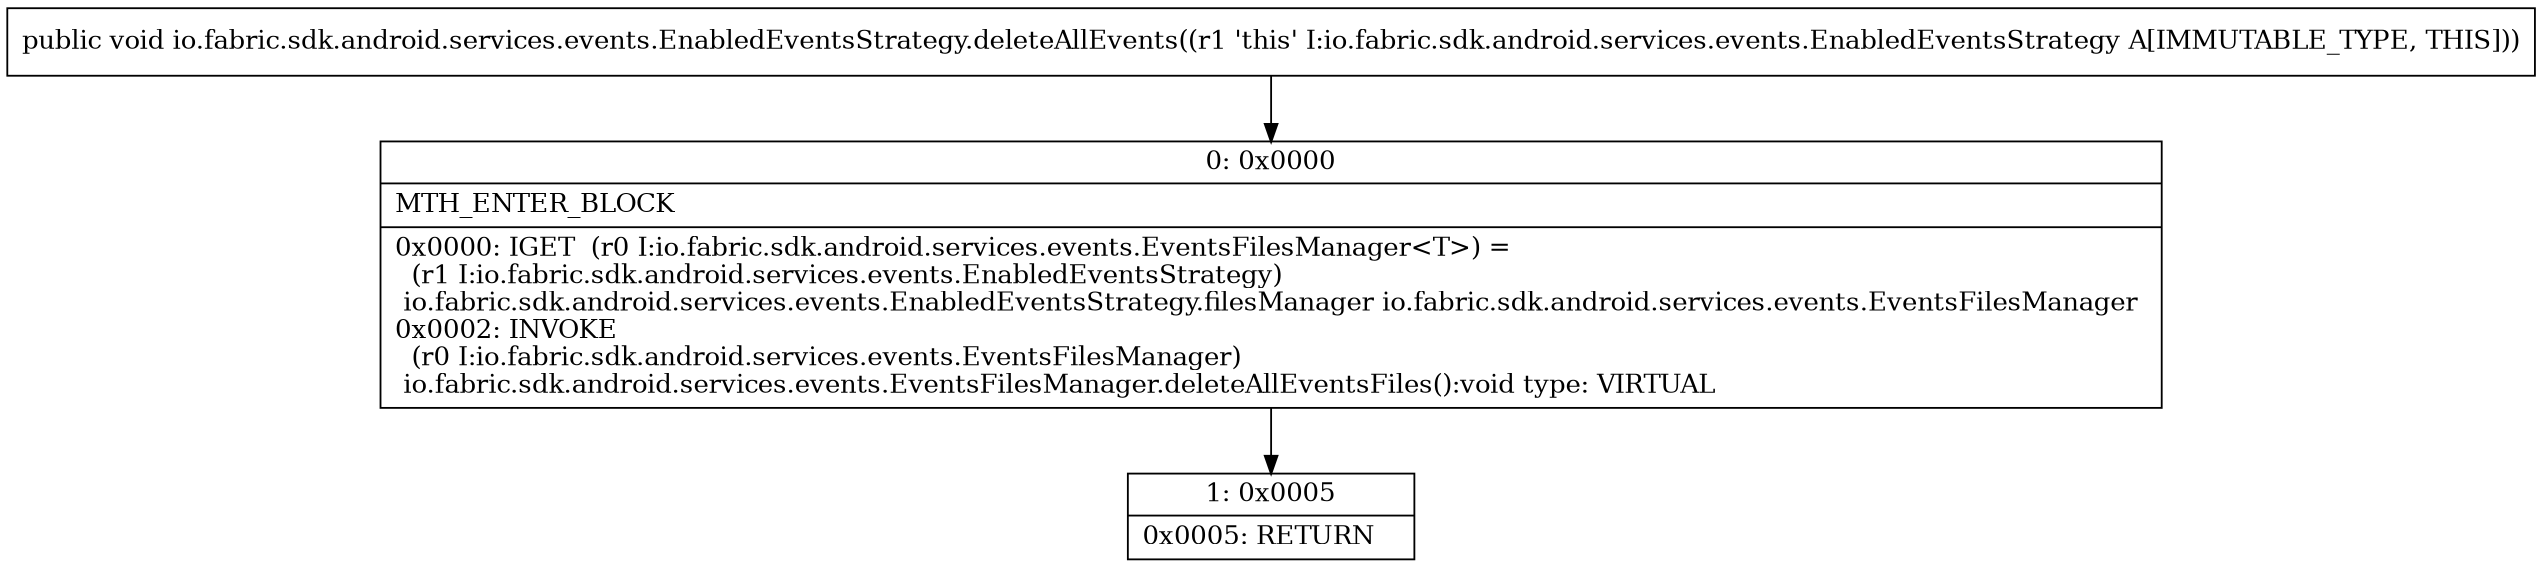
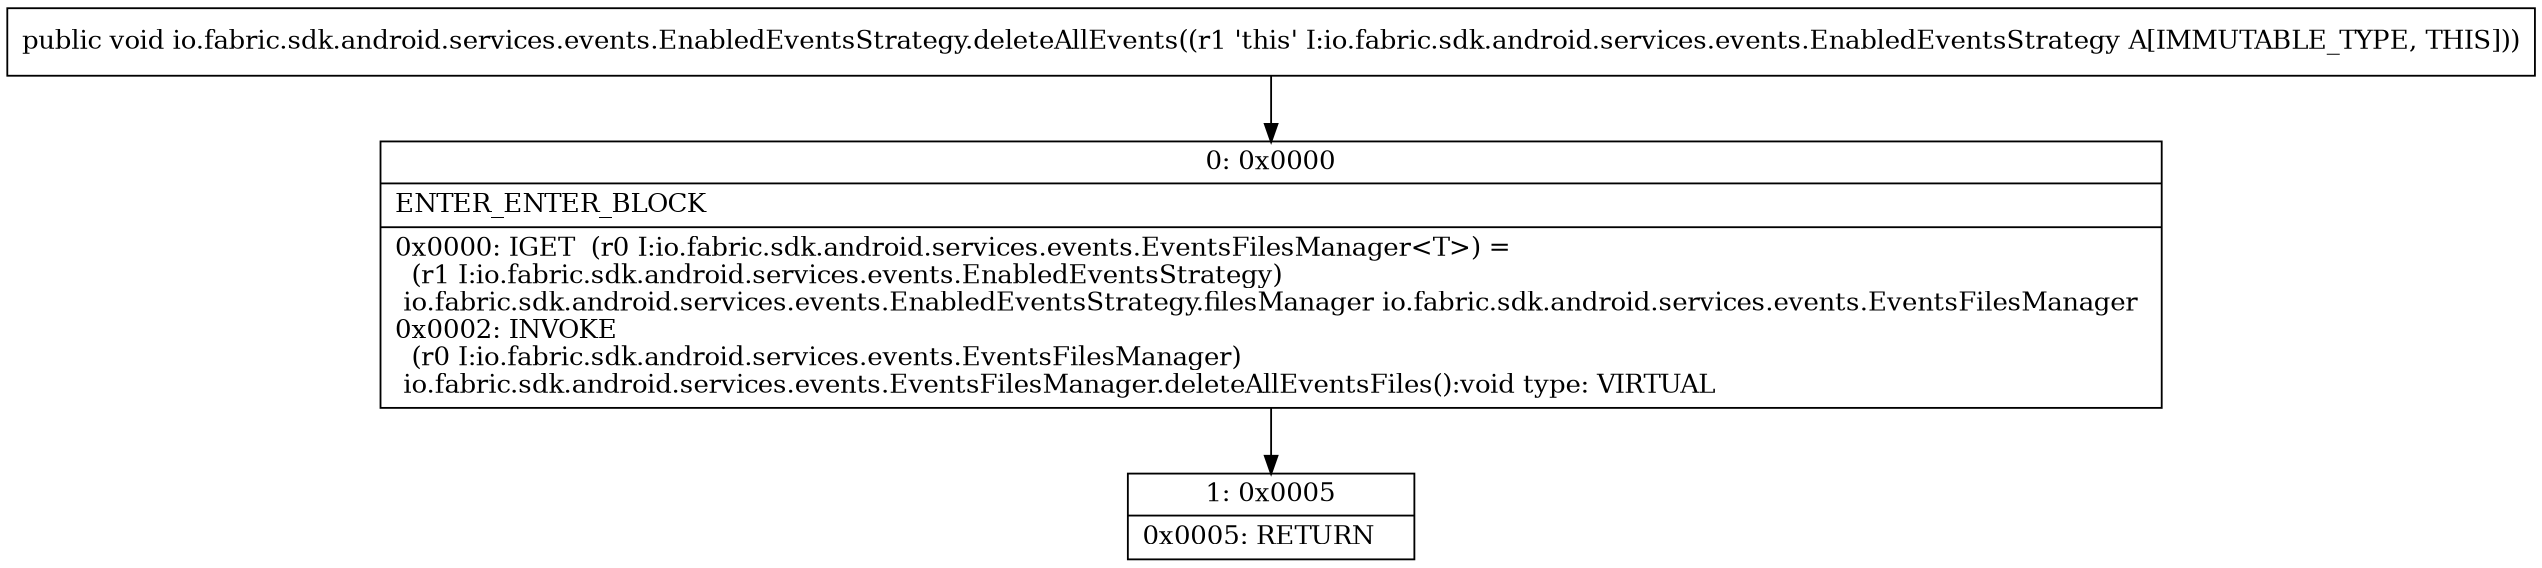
(536, 204) -> (551, 204)
